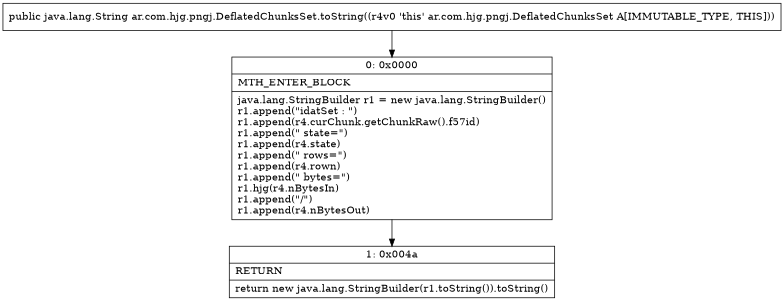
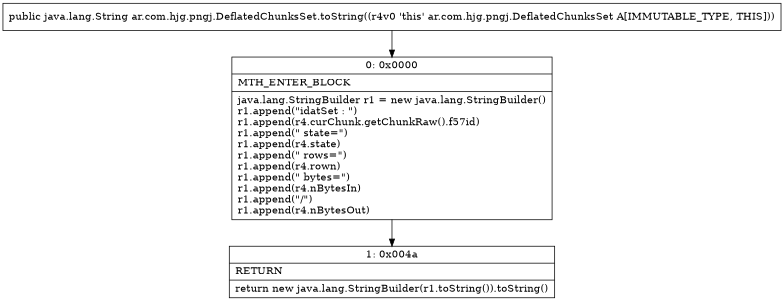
(289, 188) -> (300, 188)
